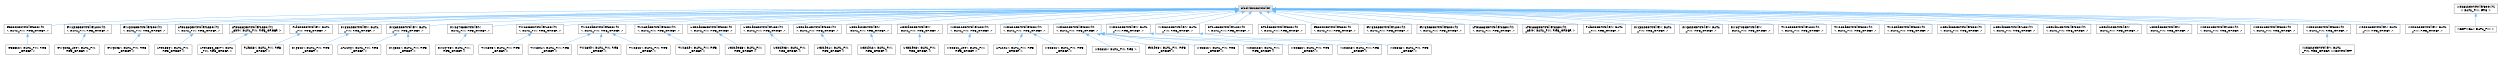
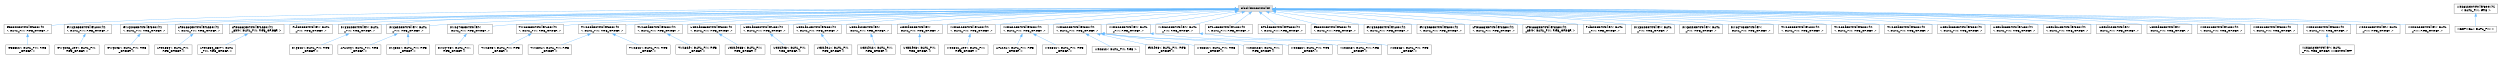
(1282, 29) -> (1282, 29)
(262, 50) -> none
(599, 50) -> none
